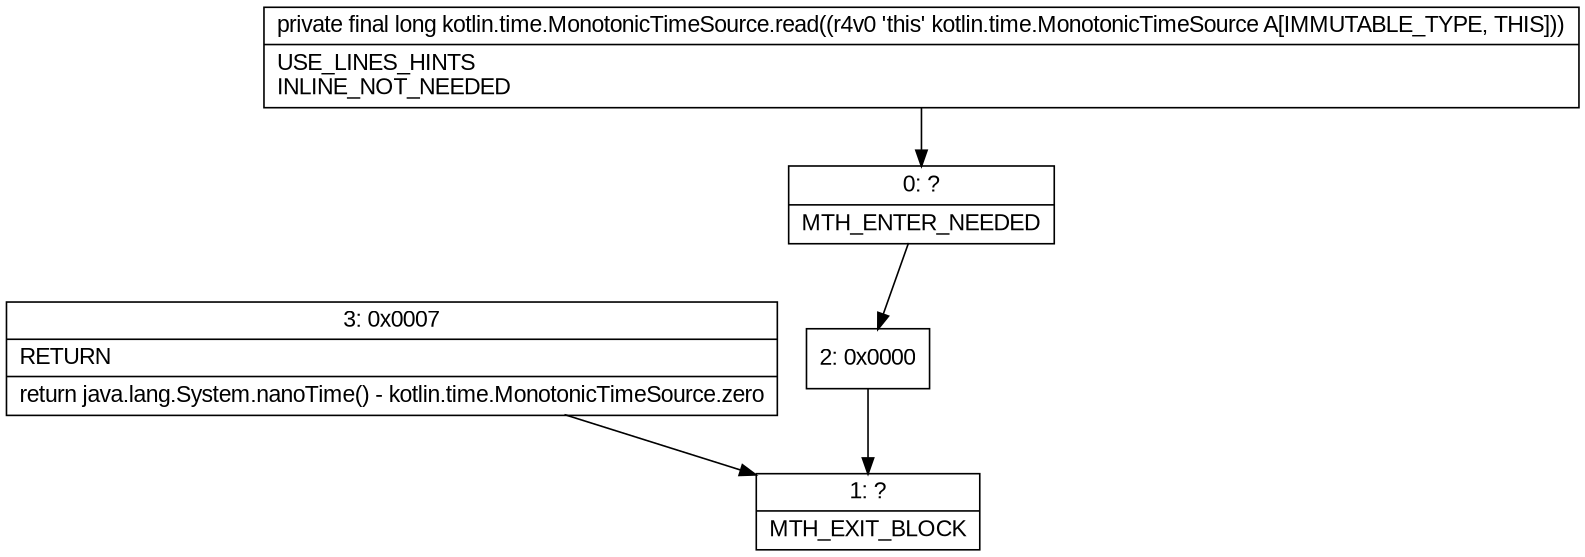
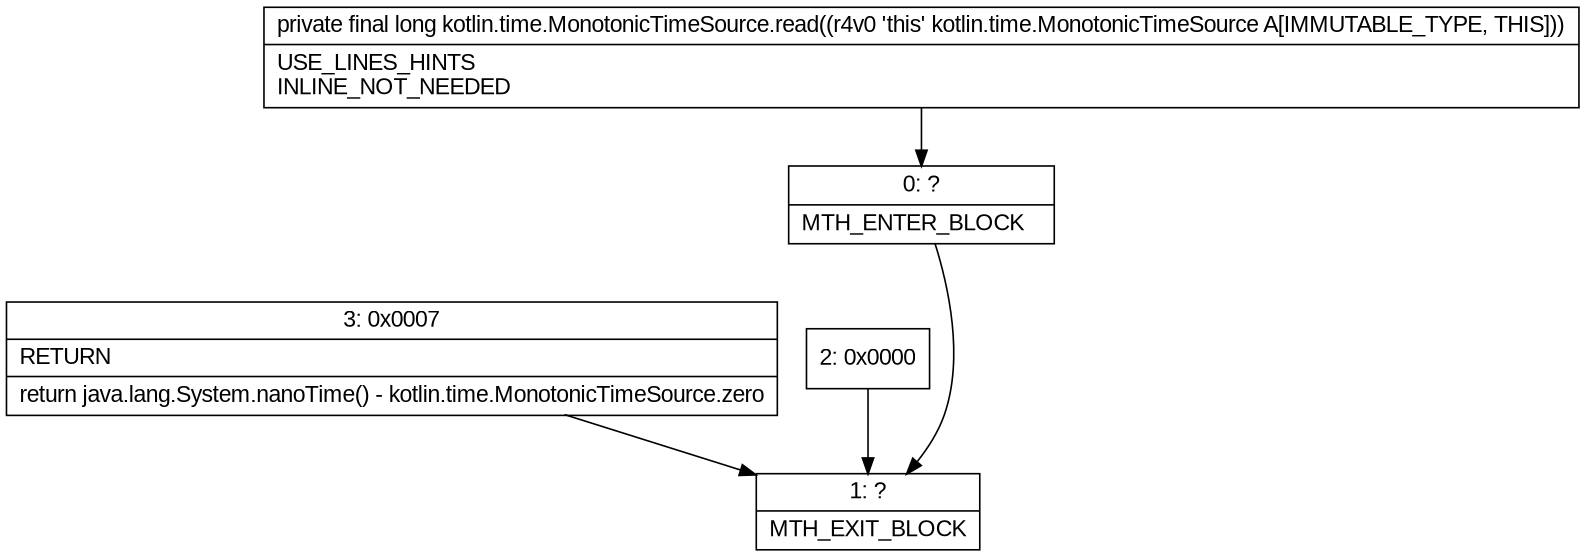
(921, 223) -> (913, 223)
(896, 279) -> (953, 356)
